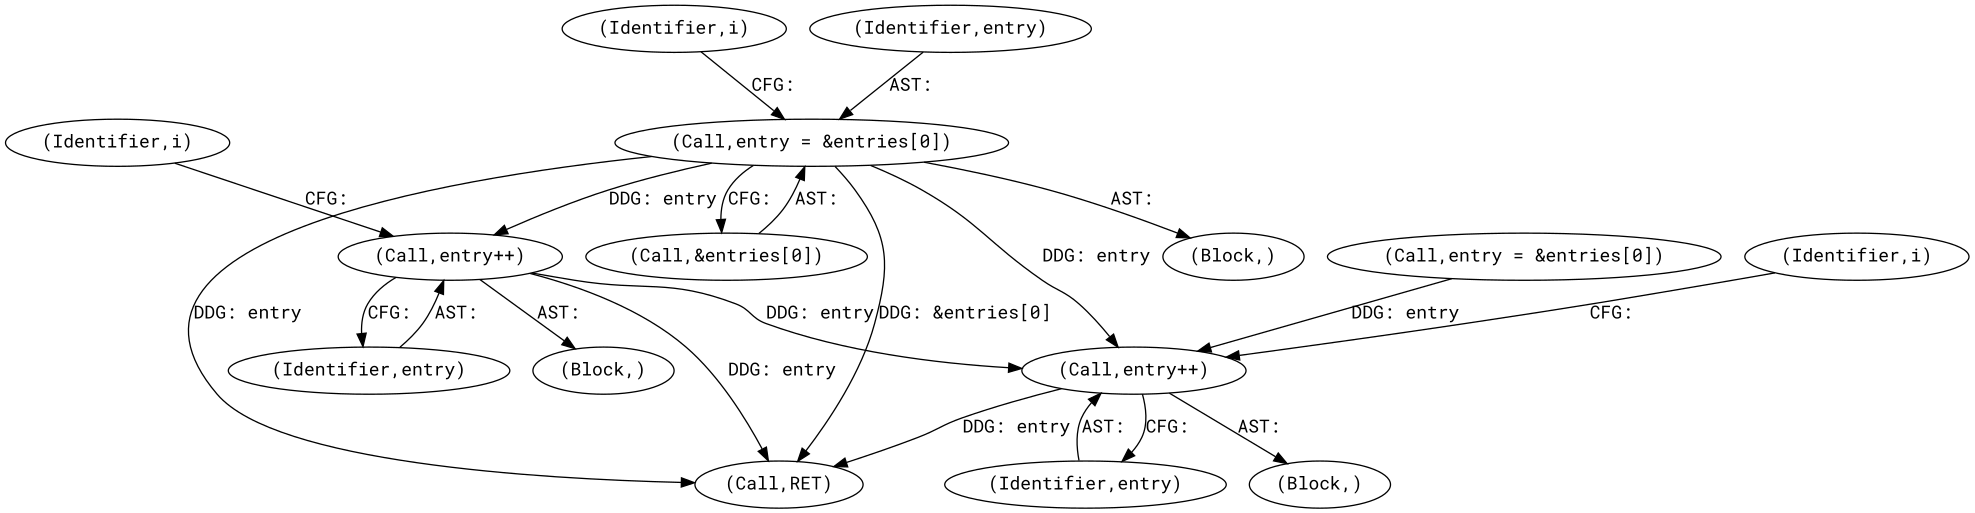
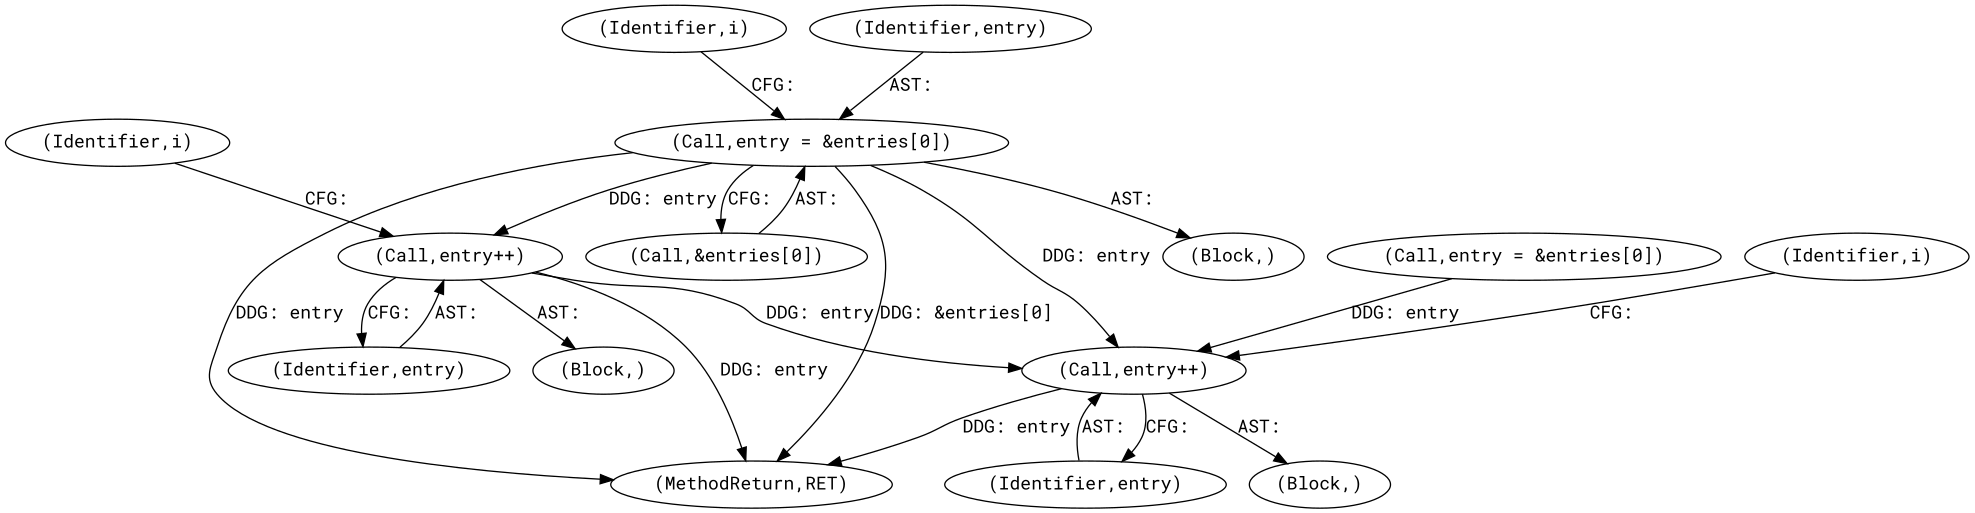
(779, 485) -> (752, 485)
